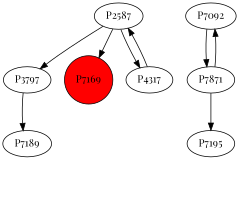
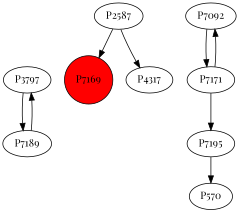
(74, 45) -> (32, 116)
(140, 50) -> none
(211, 80) -> (211, 80)
none -> (211, 196)
